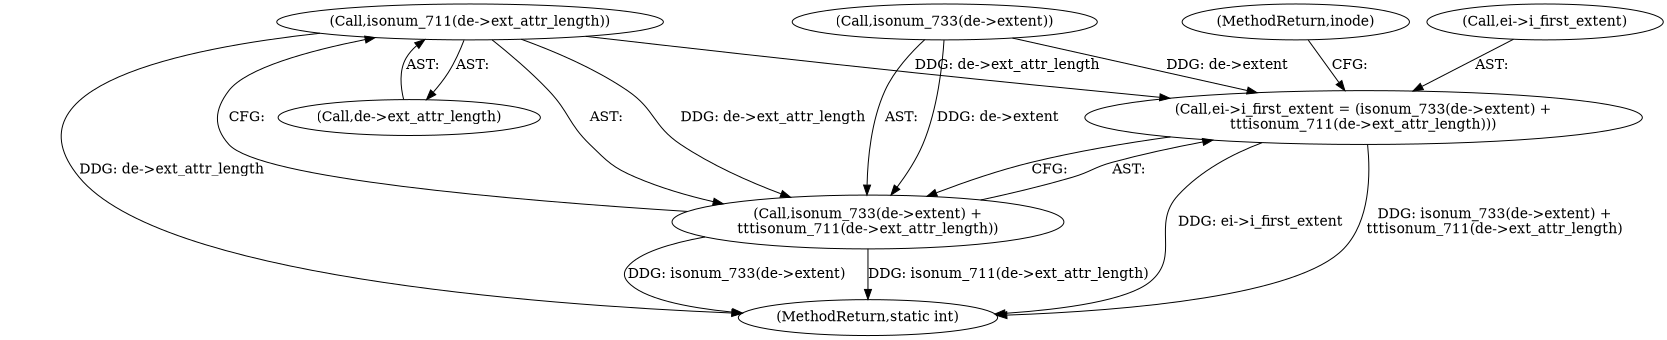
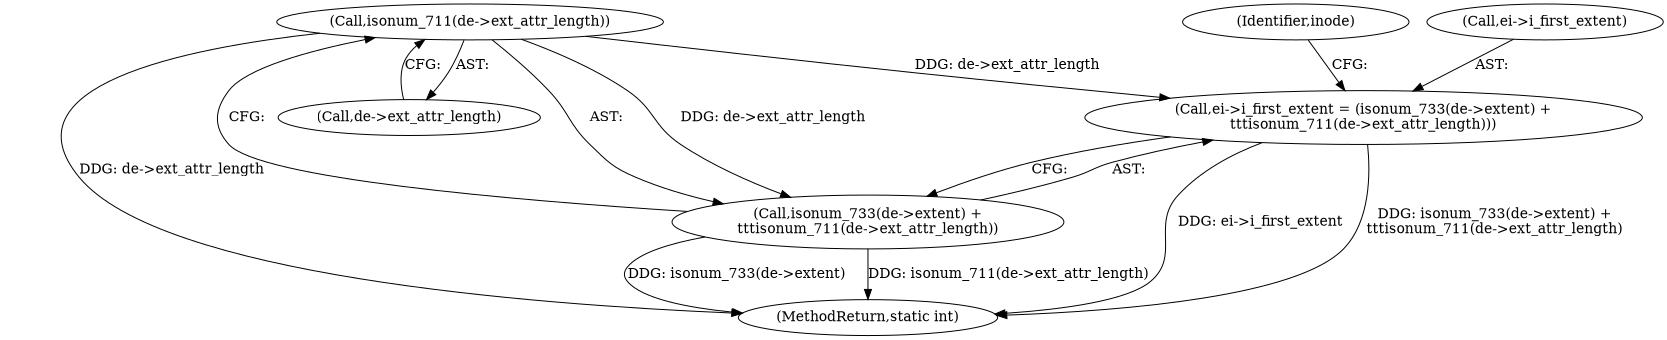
(945, 22) -> none
(1296, 22) -> (1296, 22)
(425, 65) -> (425, 65)
